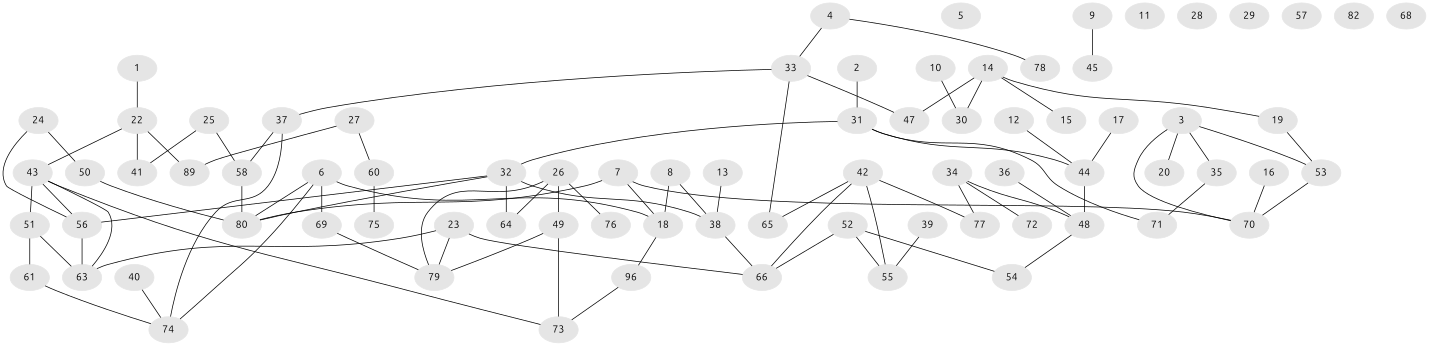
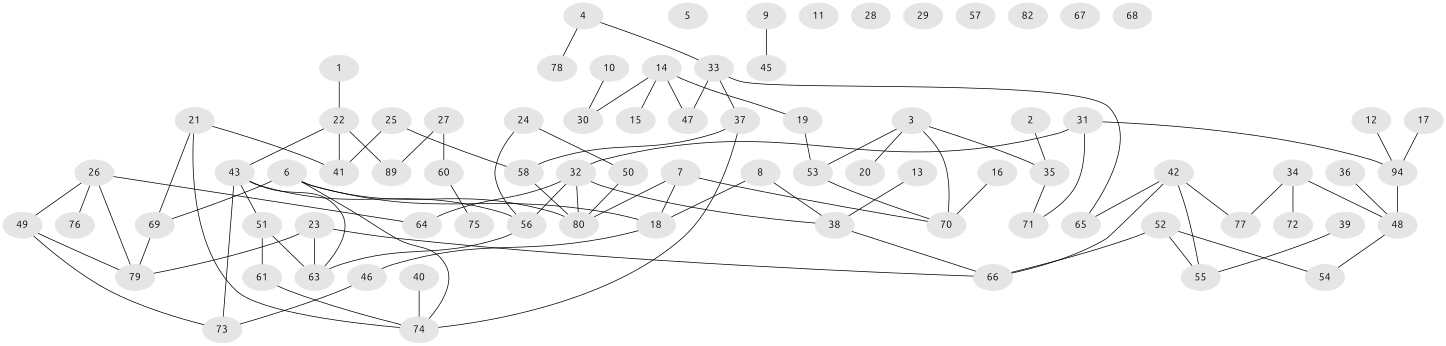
none -> (1080, 16)
(857, 91) -> (1040, 147)
none -> (195, 121)
(1084, 173) -> (1398, 173)
(631, 277) -> (367, 277)
